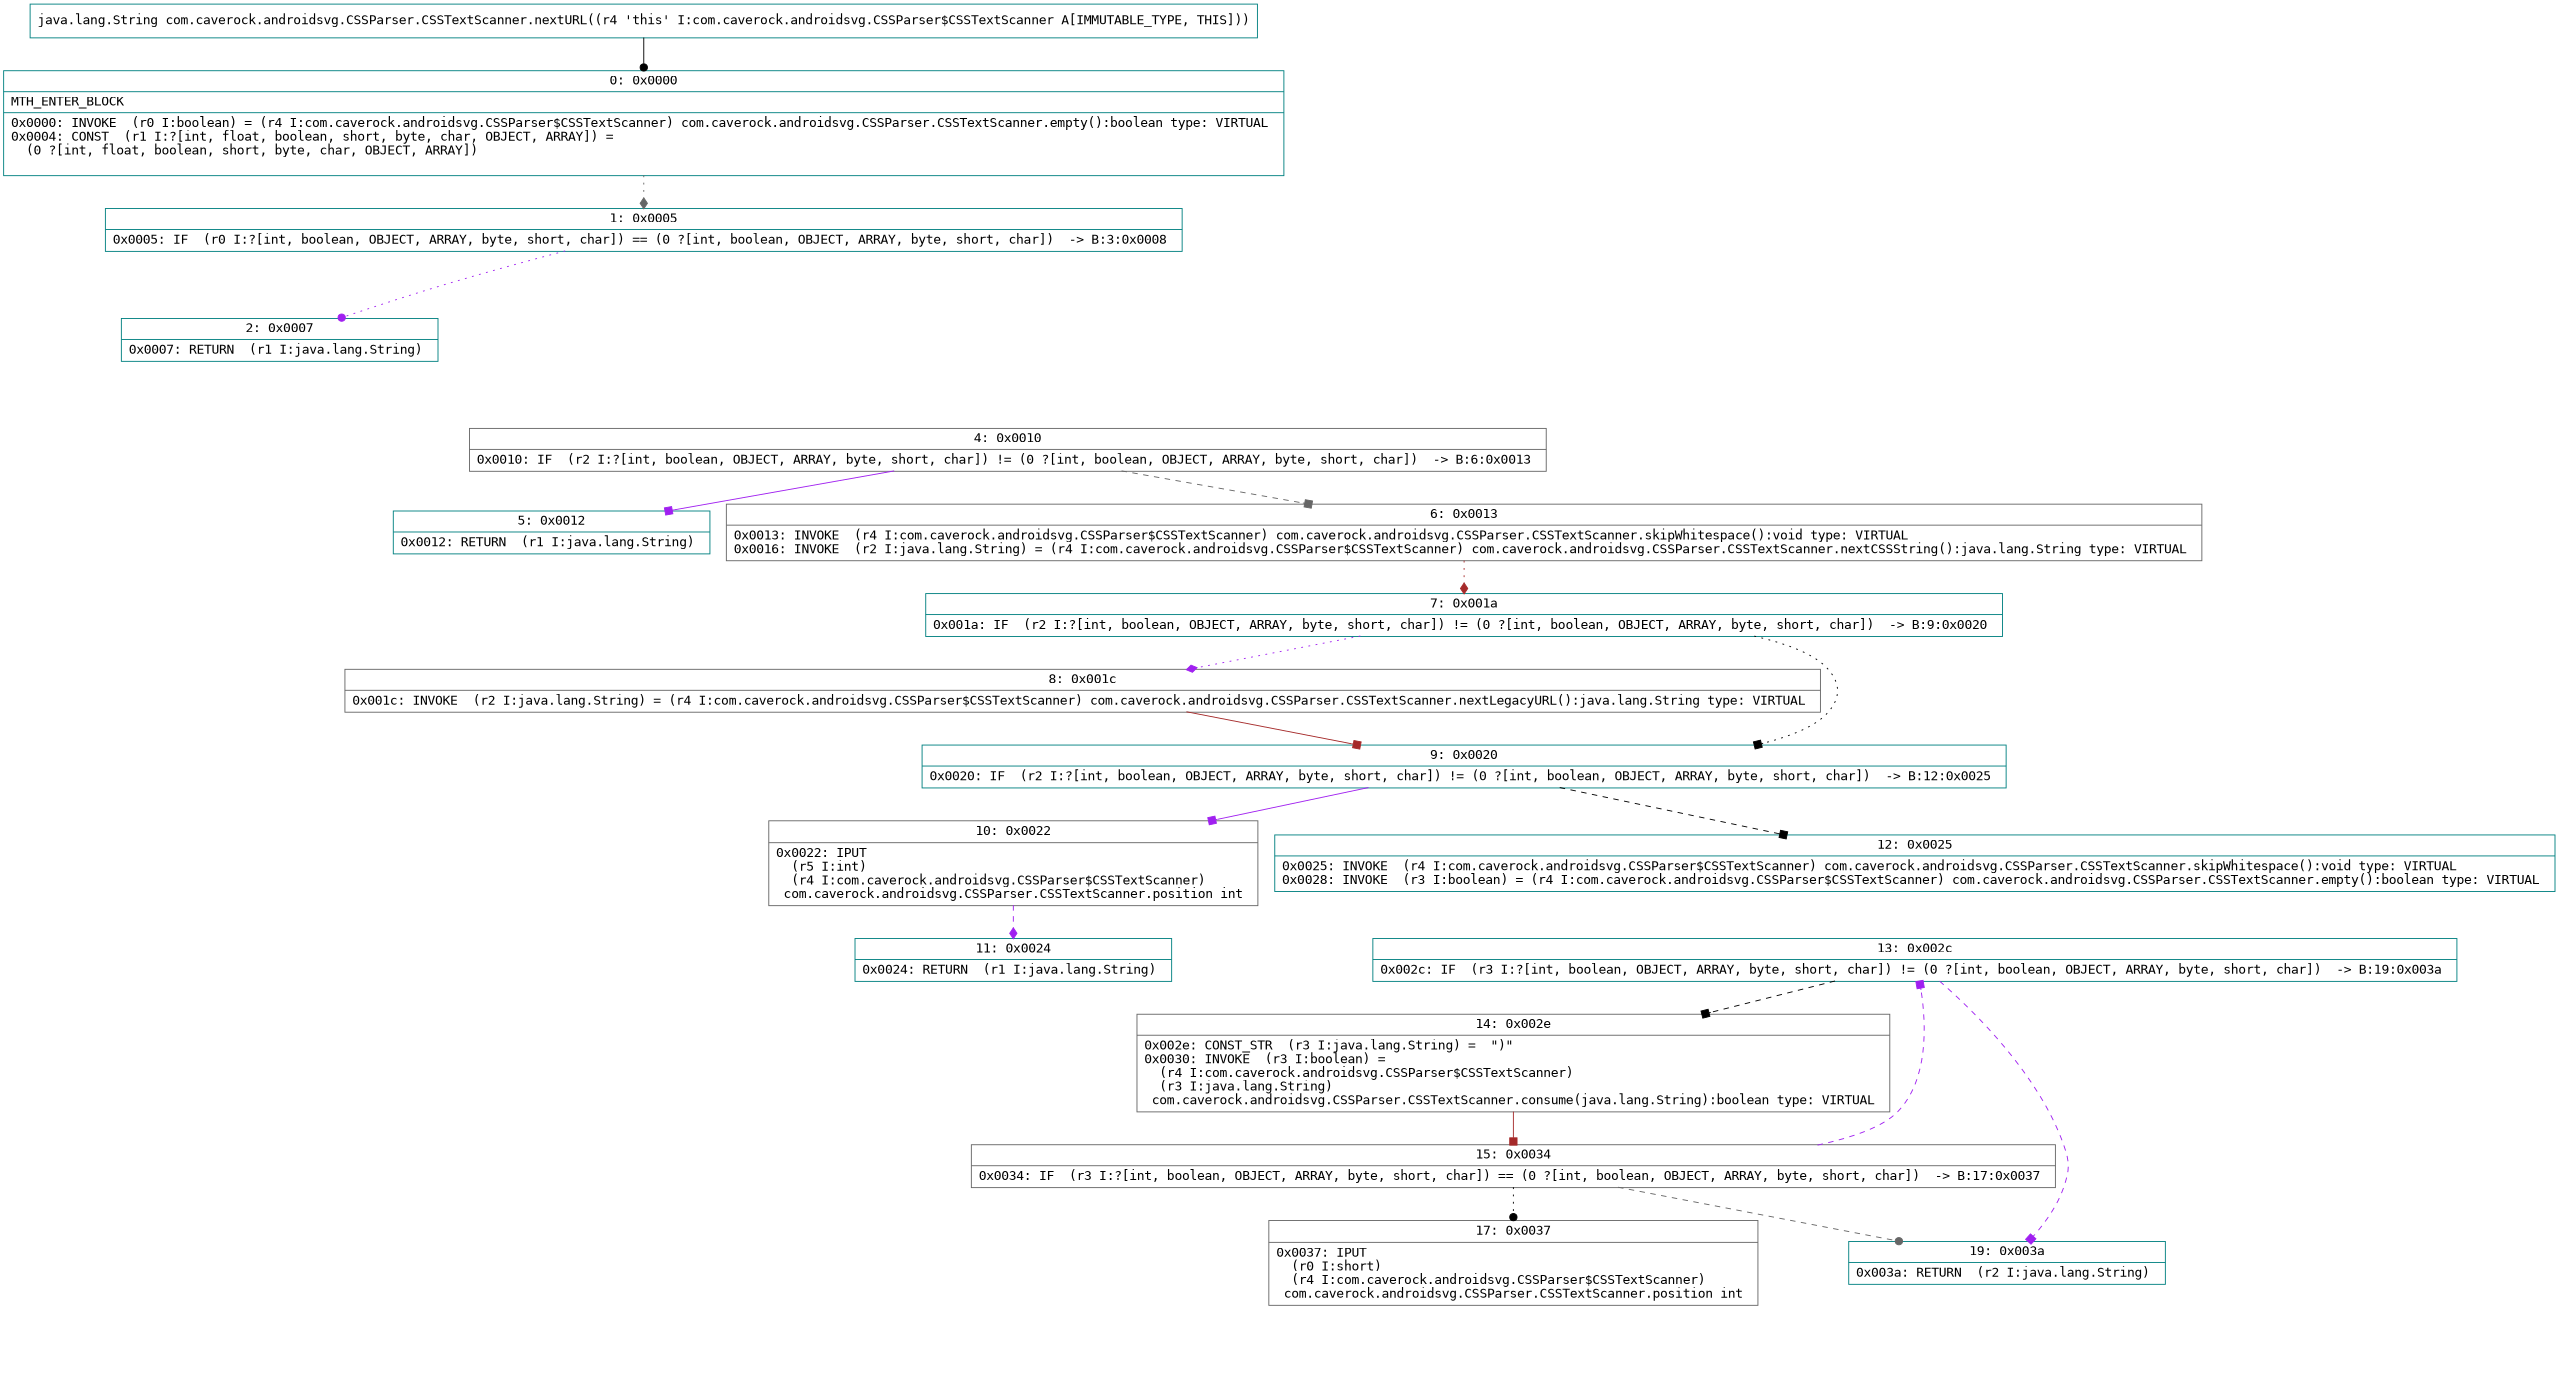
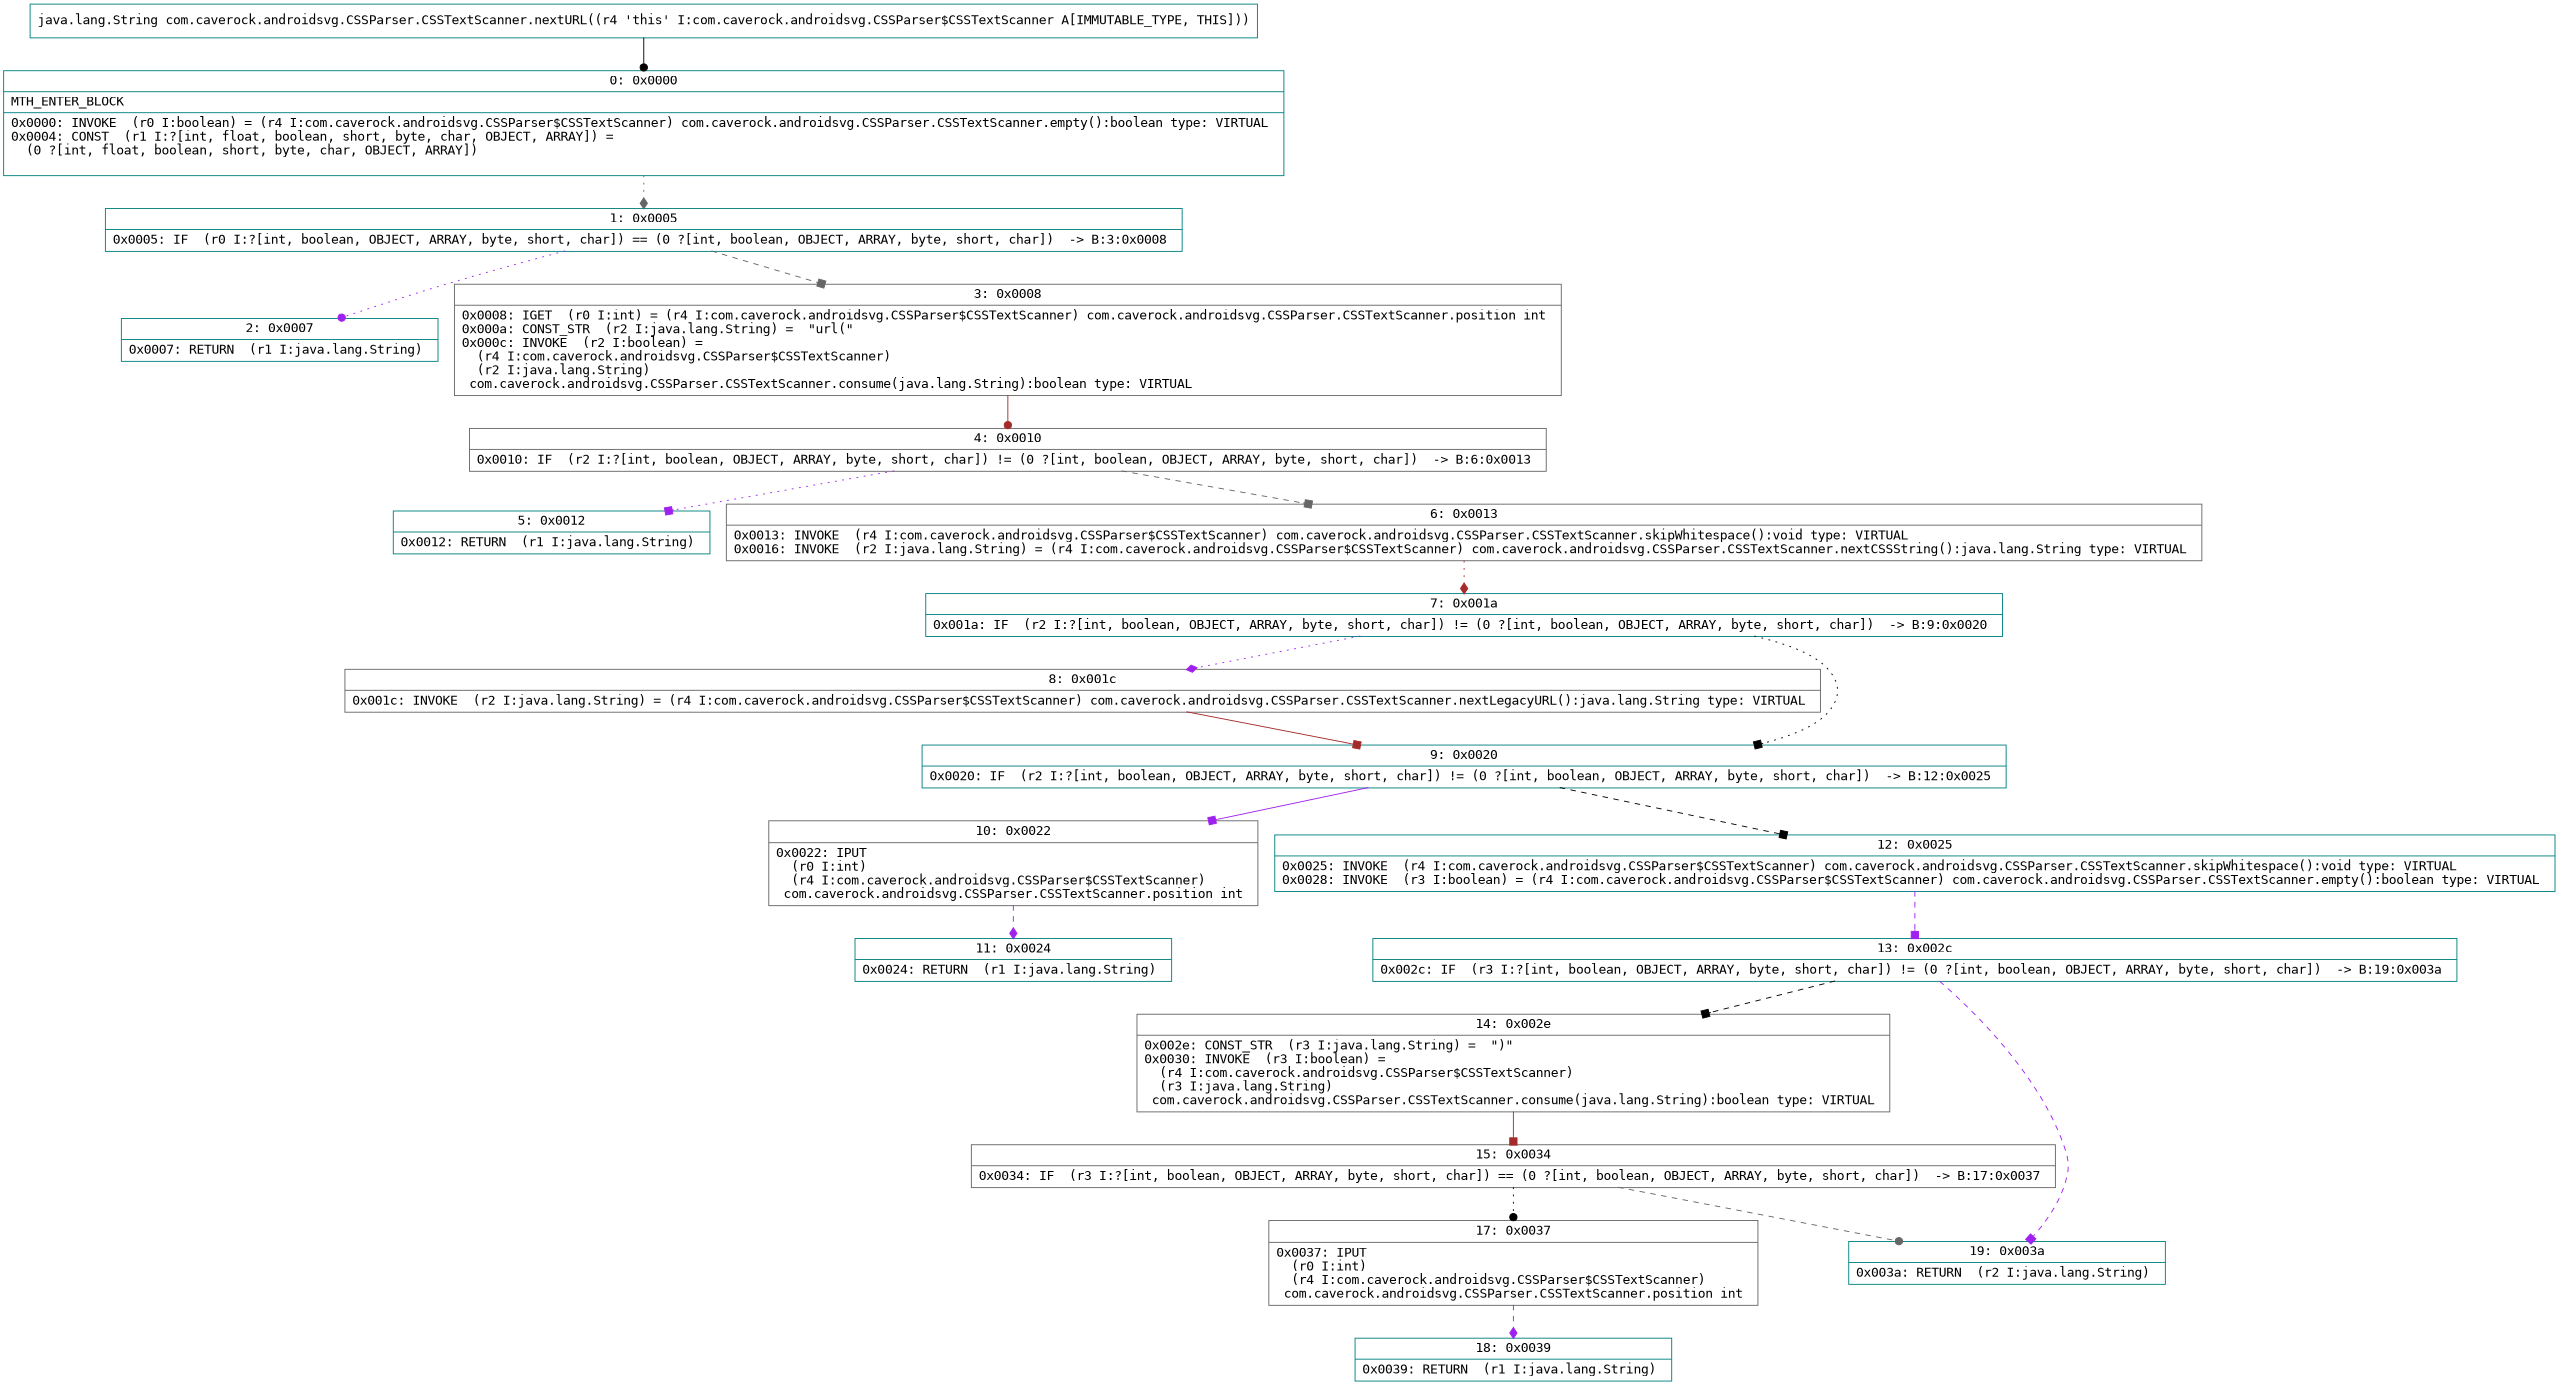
none -> (1008, 340)
(784, 490) -> (784, 490)
(822, 867) -> (822, 867)
(1909, 1096) -> (1915, 910)
(1329, 1267) -> (1322, 1267)
none -> (1513, 1360)
